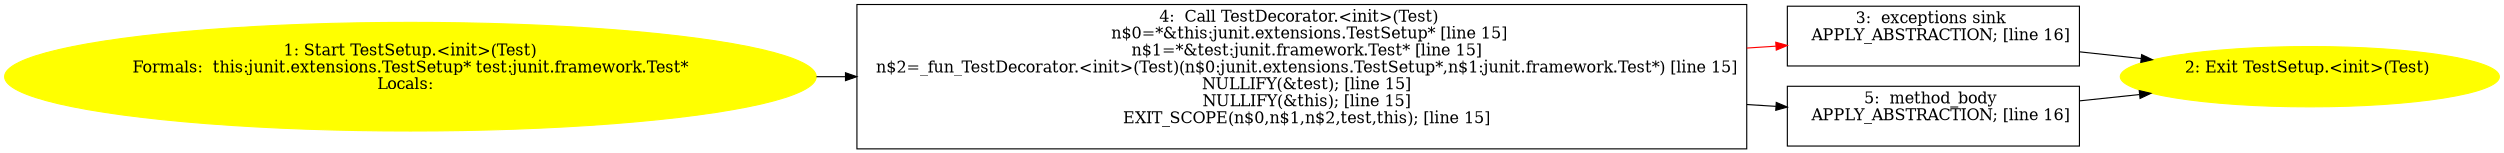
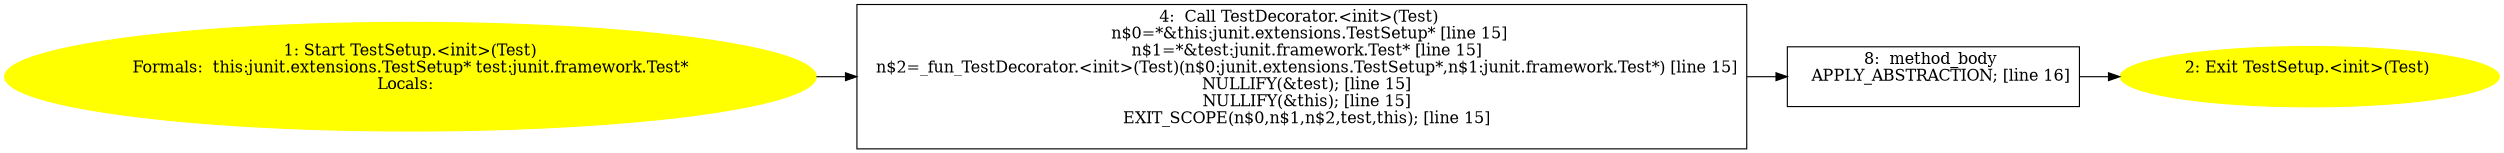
(1933, 36) -> none
(1933, 116) -> (1933, 77)
